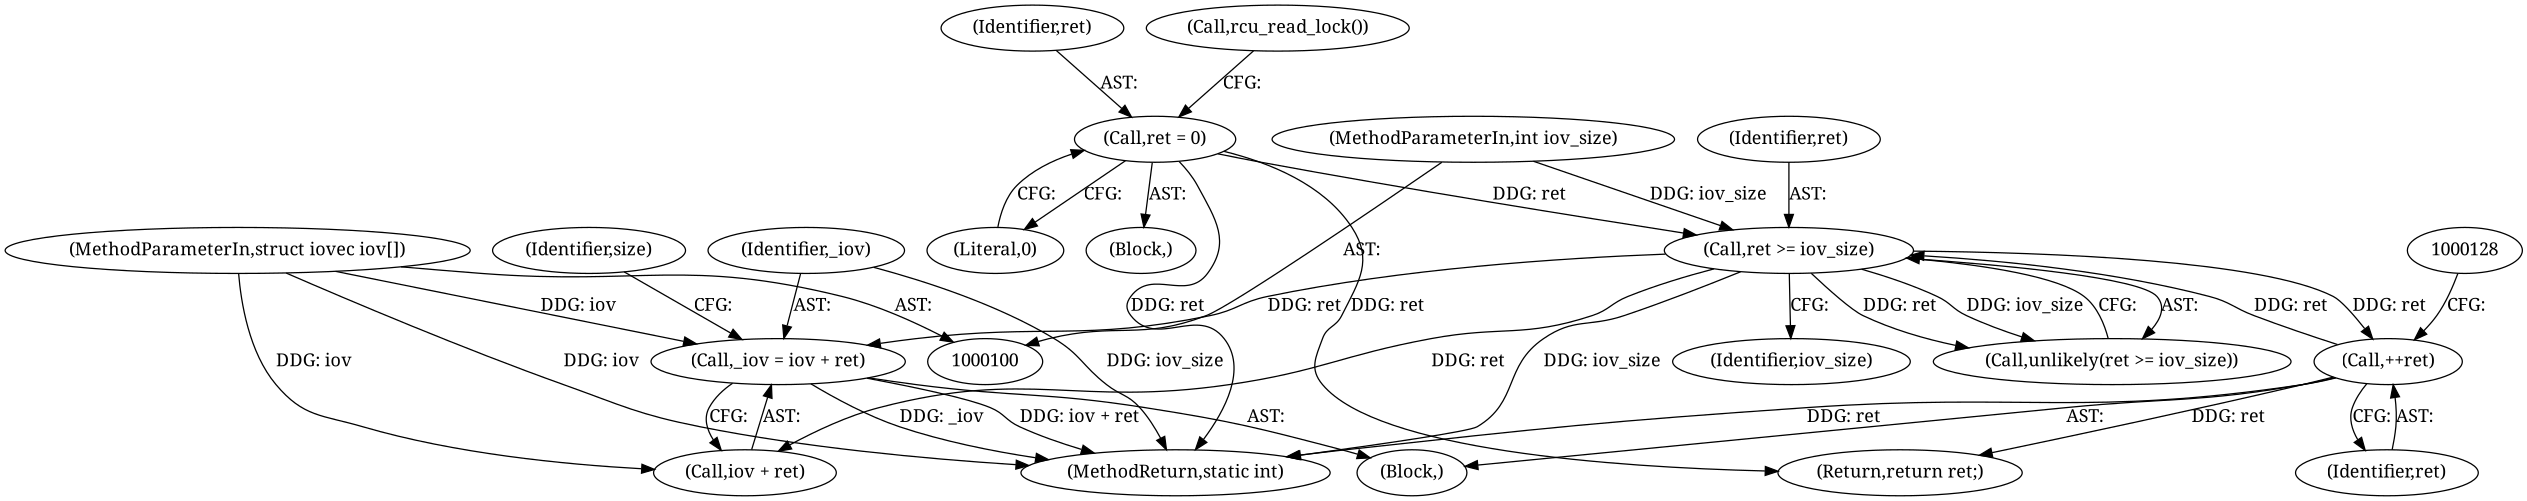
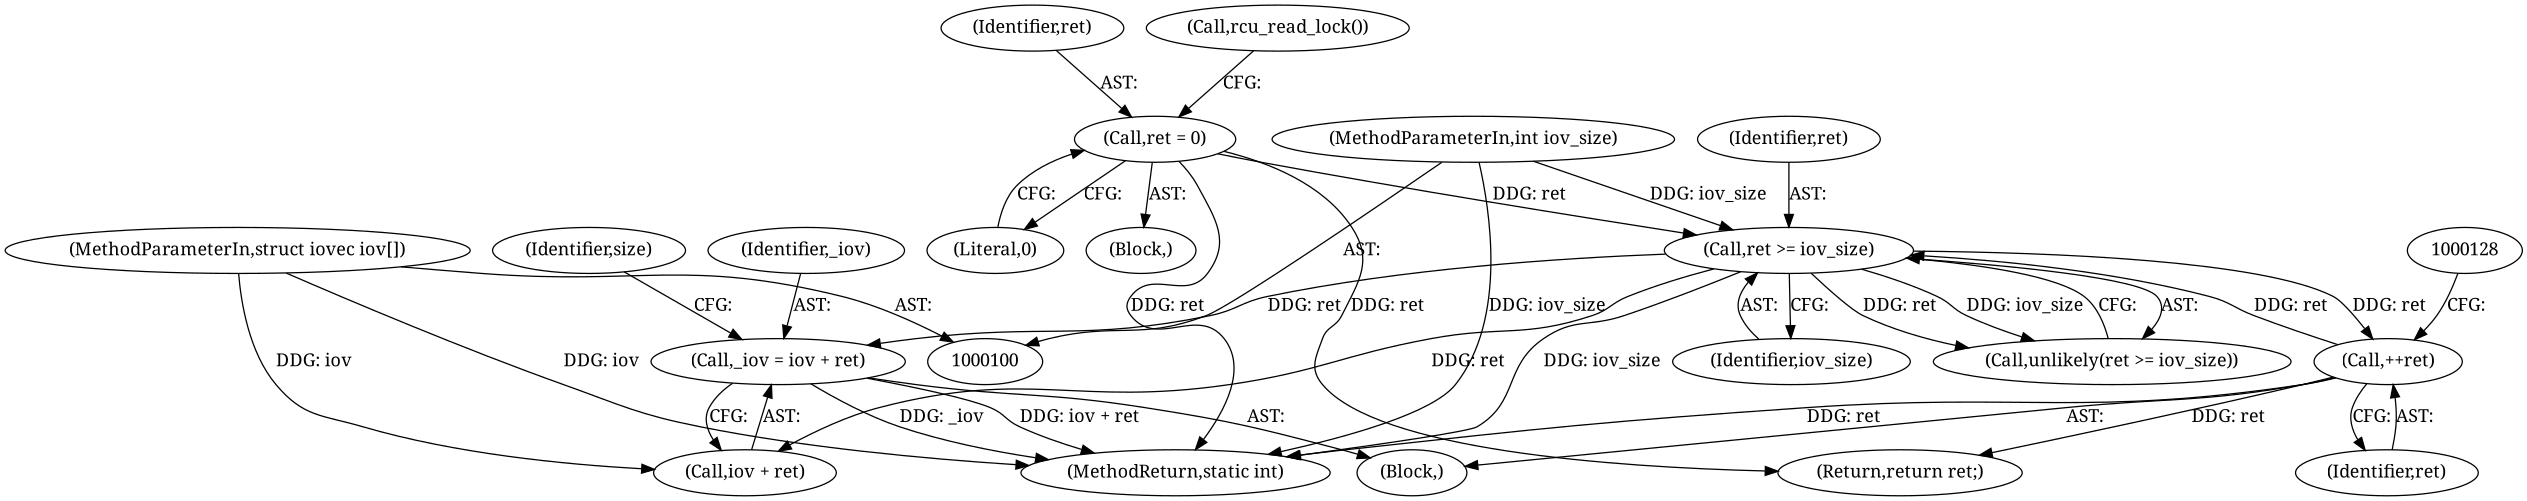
(510, 306) -> none
none -> (1739, 313)
(1026, 323) -> (1466, 367)
